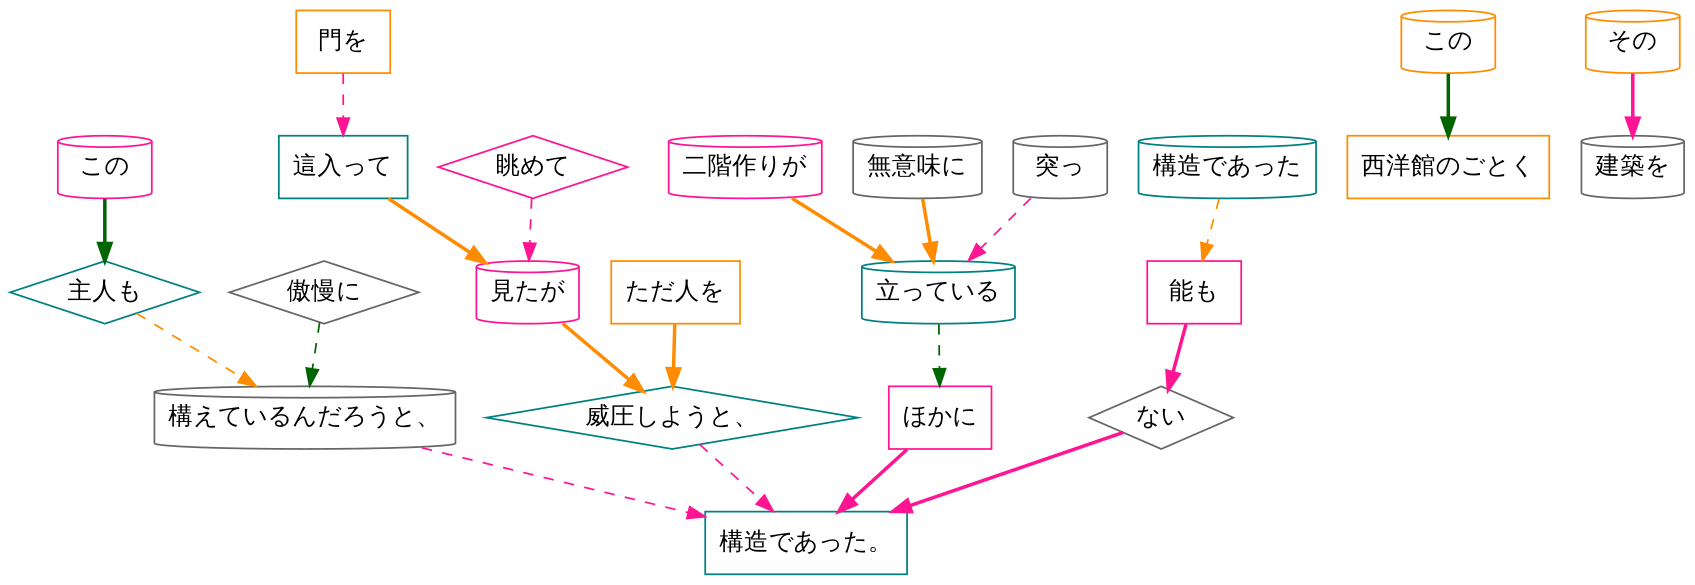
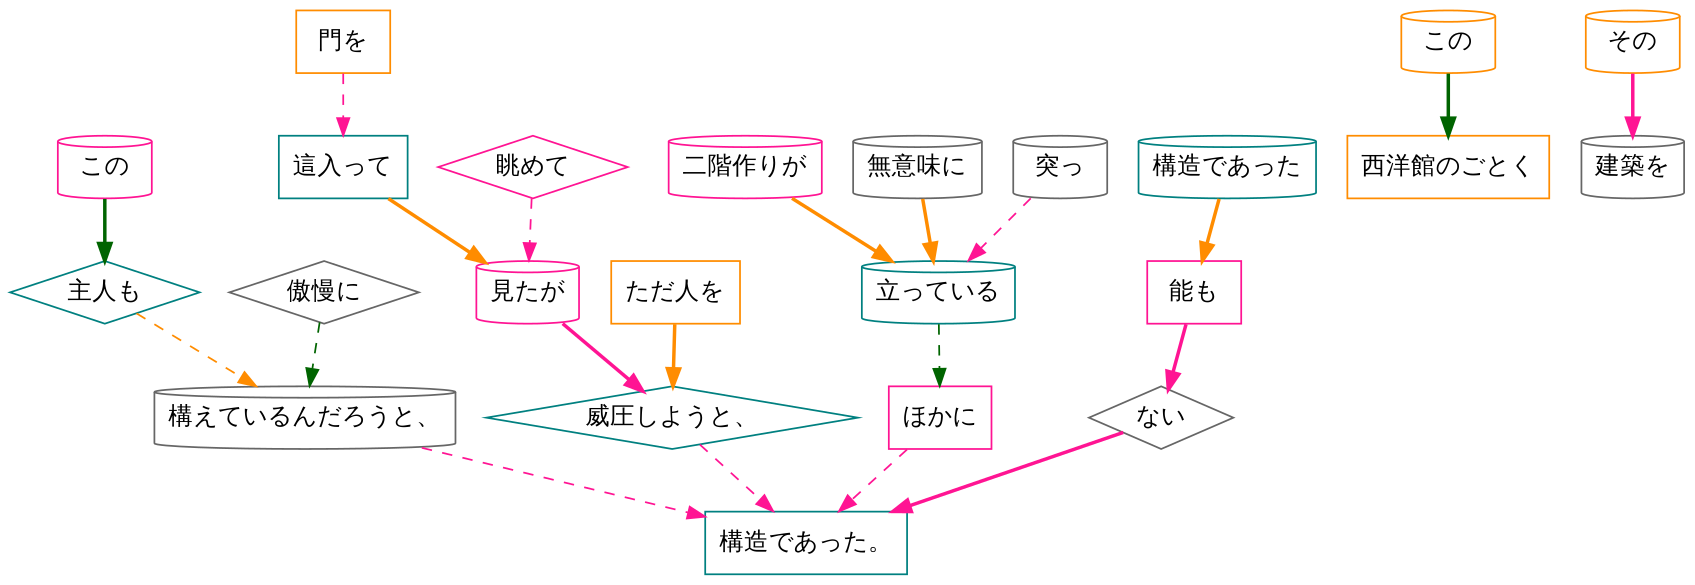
(1213, 221) -> (1213, 221)
(596, 352) -> (596, 352)
(880, 474) -> (880, 474)
